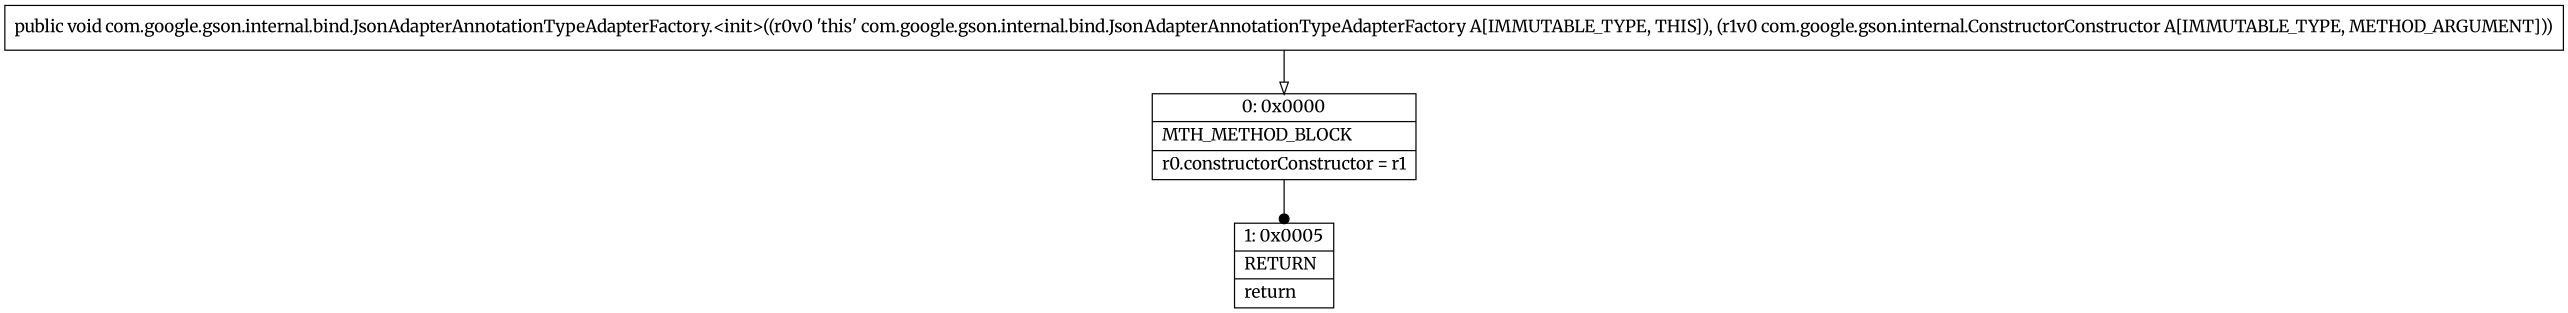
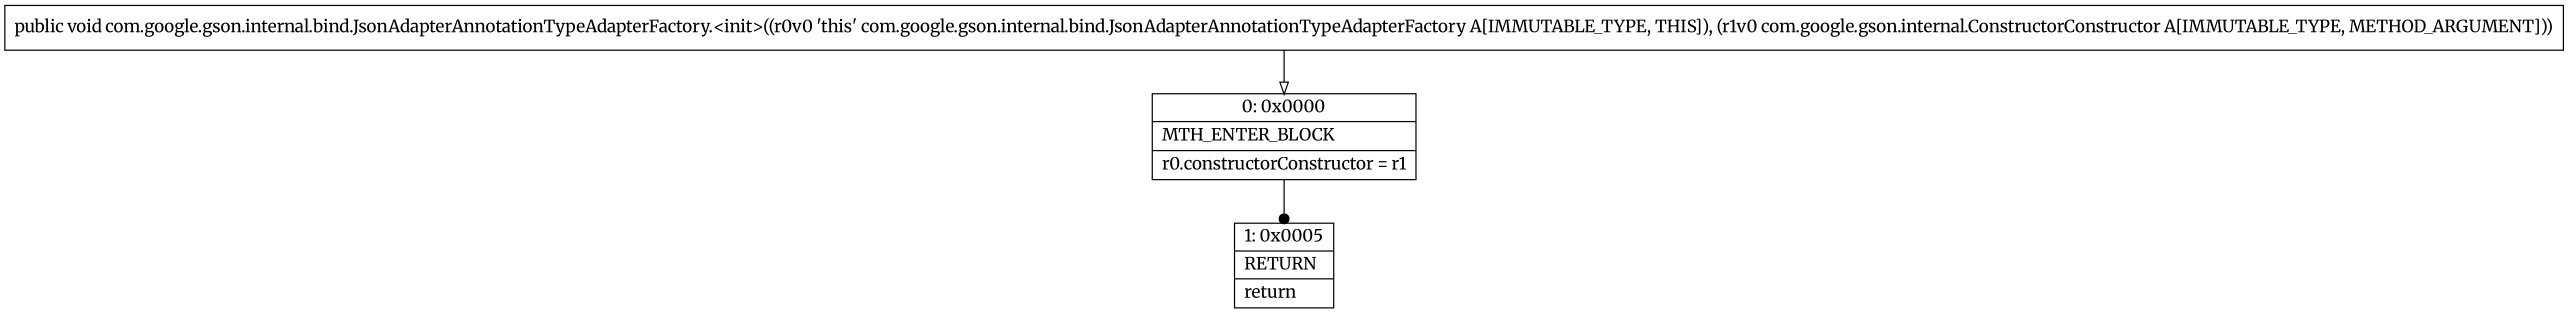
(1257, 135) -> (1248, 135)
